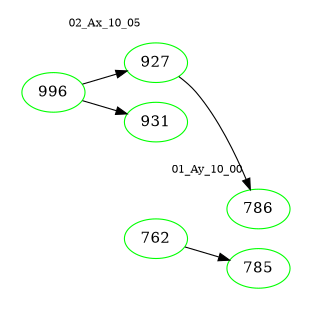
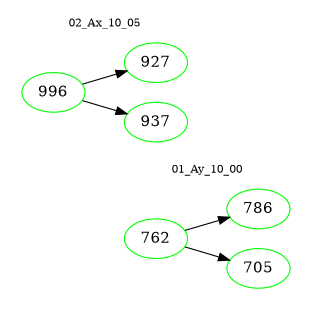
(156, 122) -> (156, 122)
(218, 124) -> (202, 225)
(258, 268) -> (258, 268)
